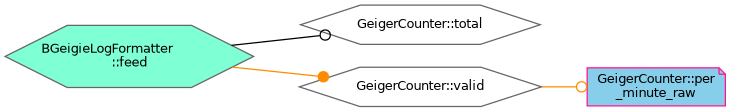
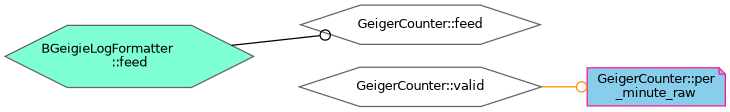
(420, 25) -> (420, 25)
(275, 72) -> none
